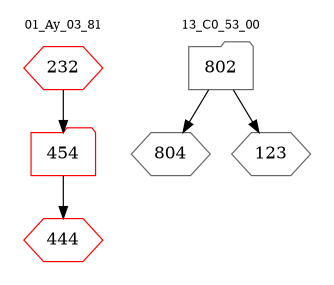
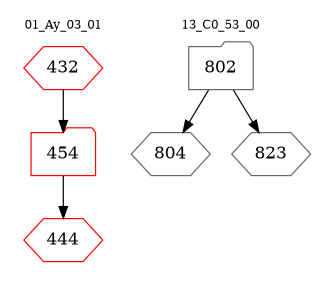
(63, 26) -> (63, 26)
(63, 68) -> (63, 68)
(271, 154) -> (271, 154)
